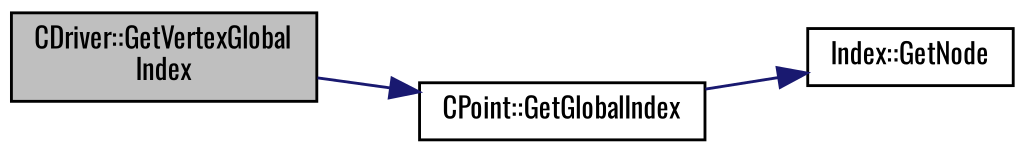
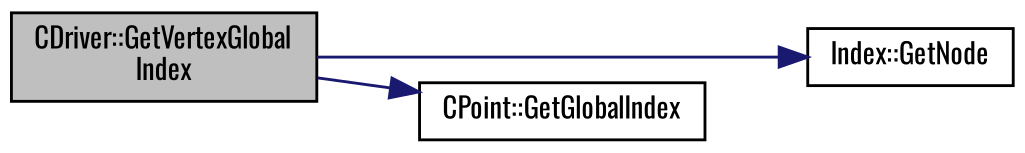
(742, 83) -> (548, 57)
